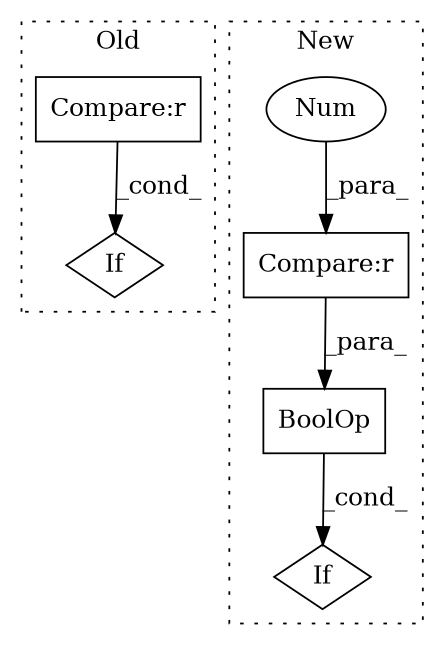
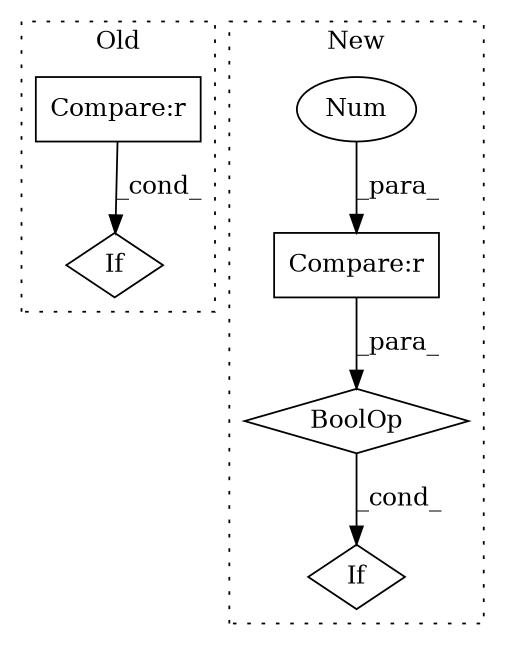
(324, 421) -> (357, 421)
